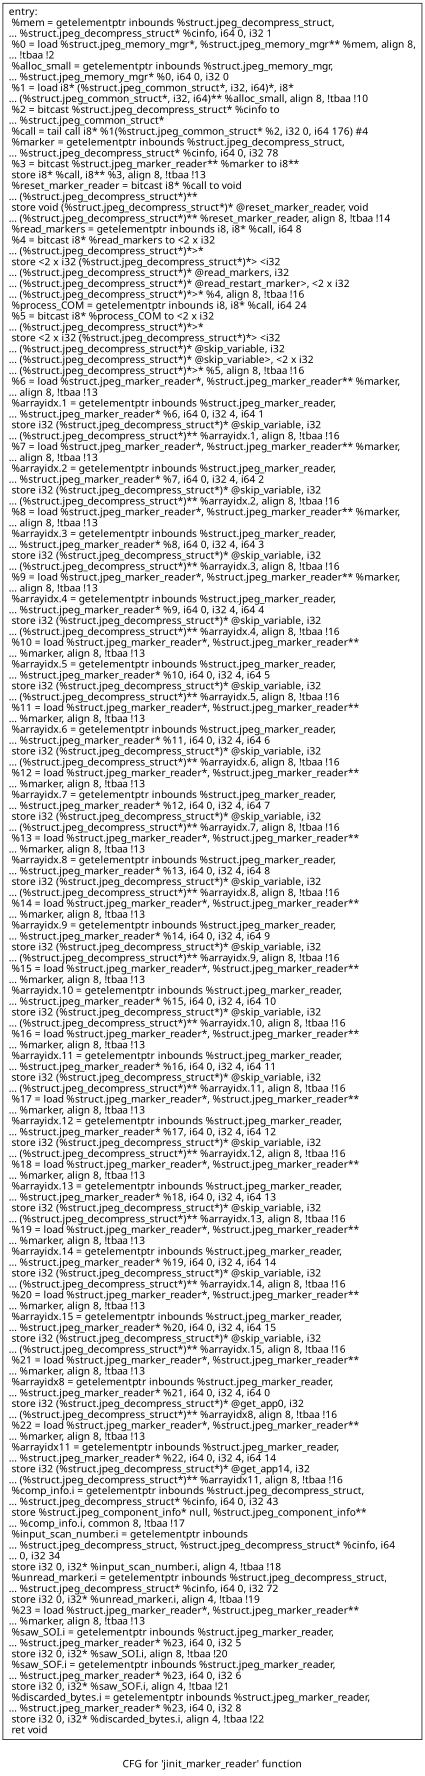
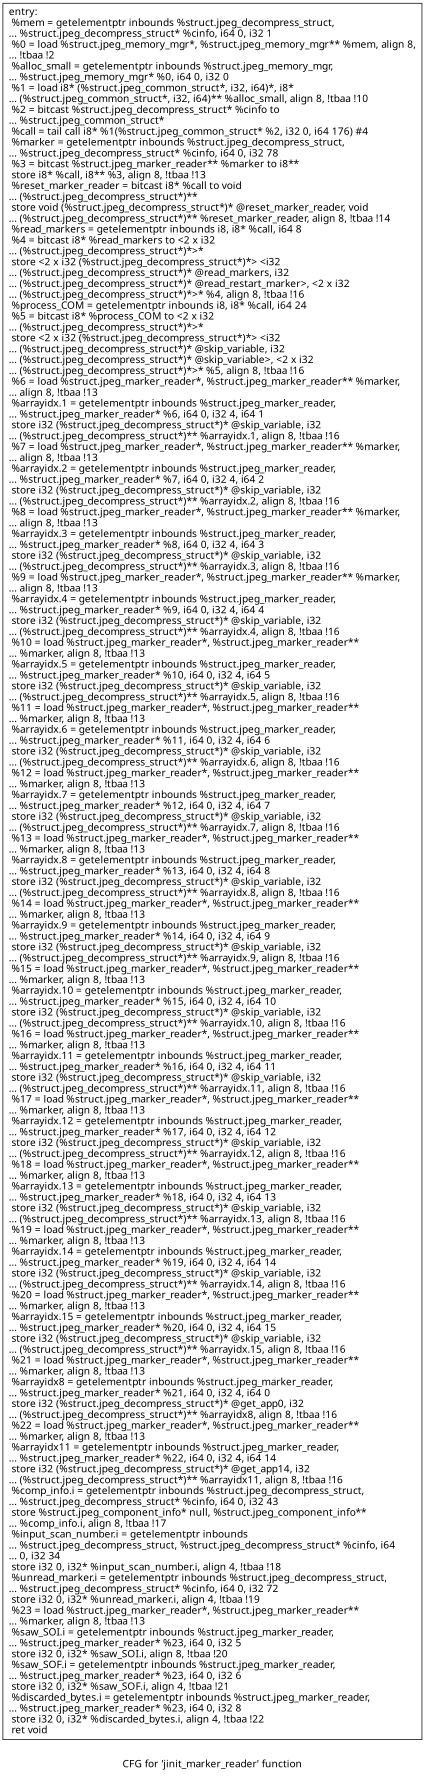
(97, 1524) -> (88, 1524)
